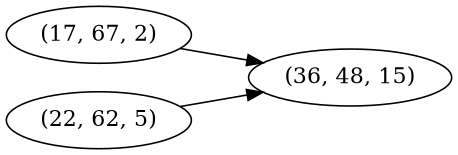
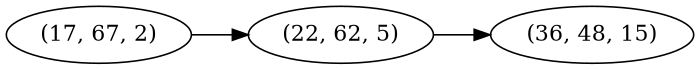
(214, 54) -> (212, 35)
